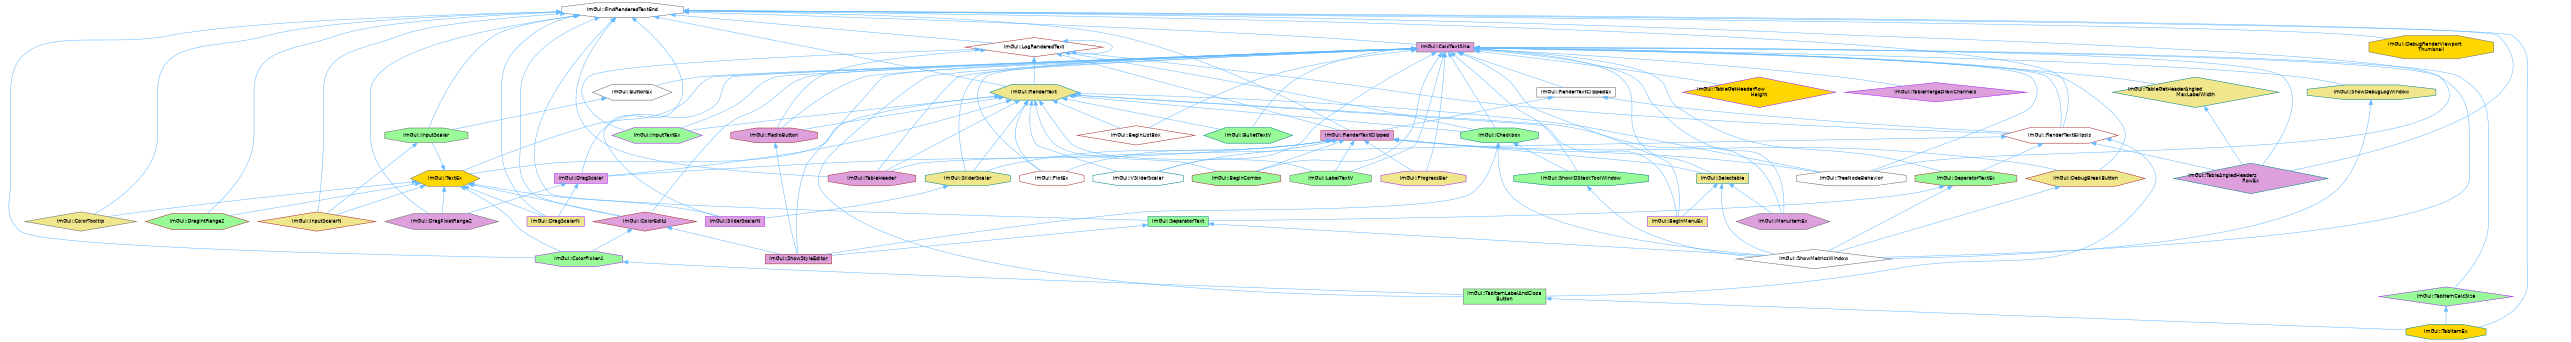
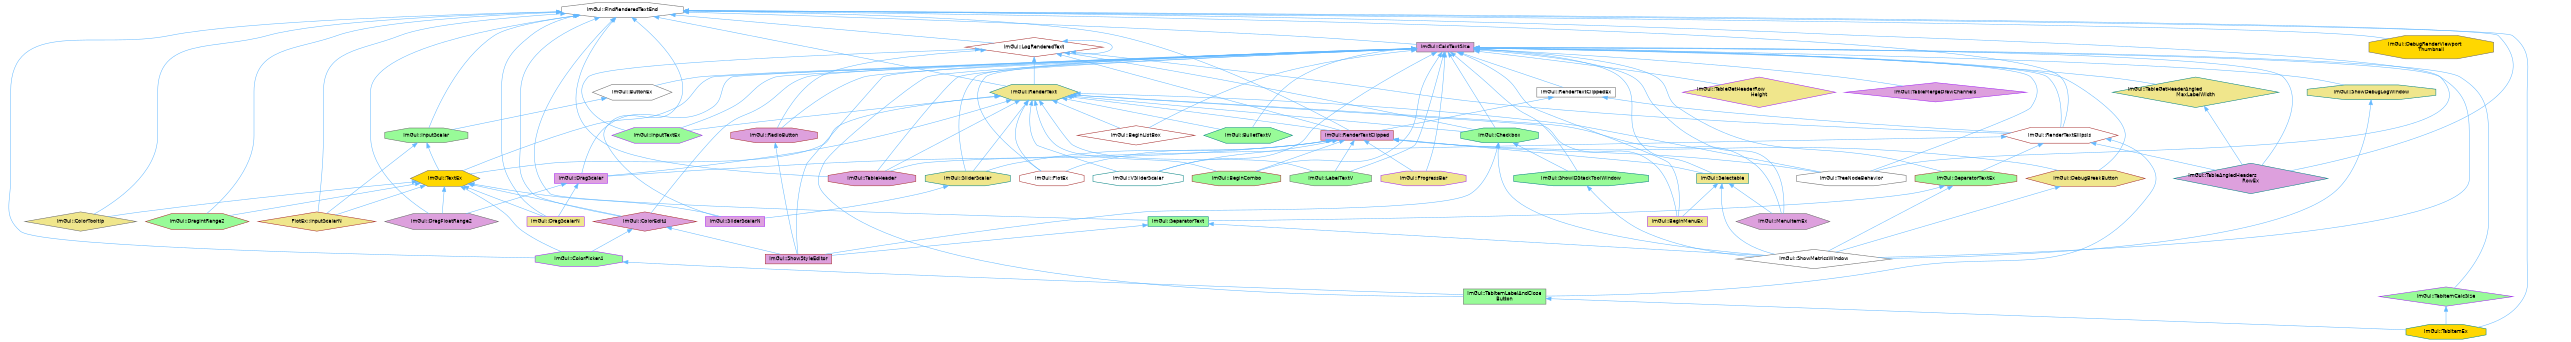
(1759, 92) -> (1759, 92)
(901, 113) -> (1201, 113)
(438, 154) -> (433, 159)
(317, 222) -> (317, 222)
